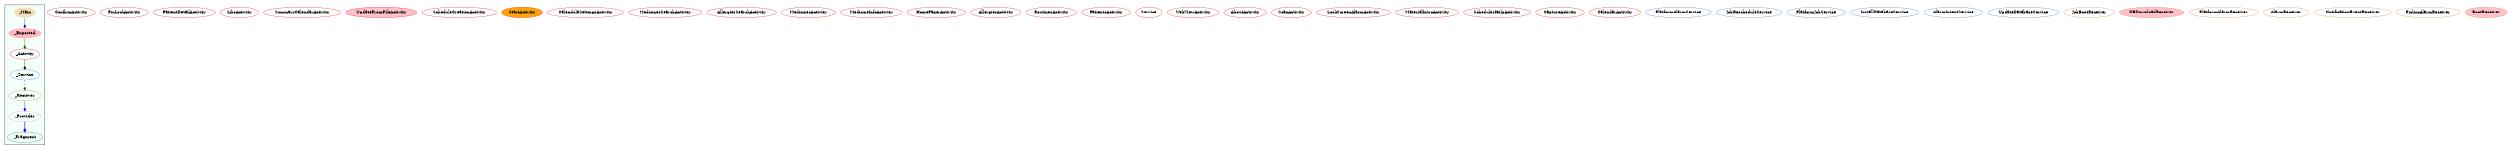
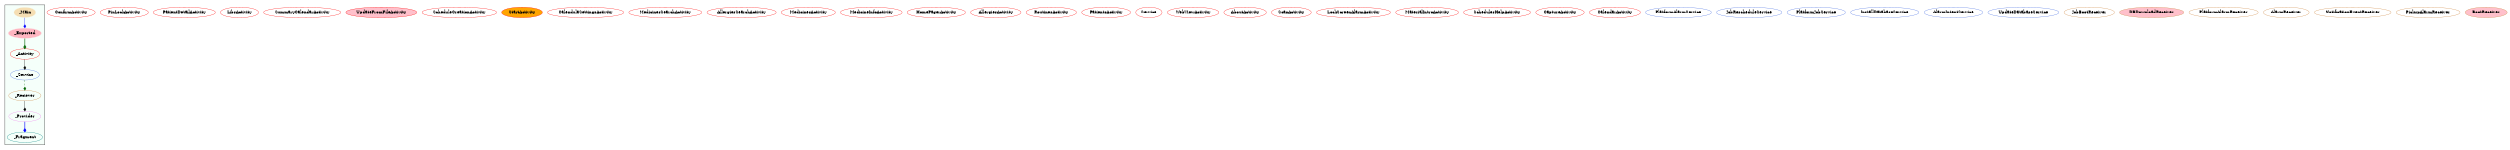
(25, 42) -> (25, 42)
(25, 104) -> (25, 104)
